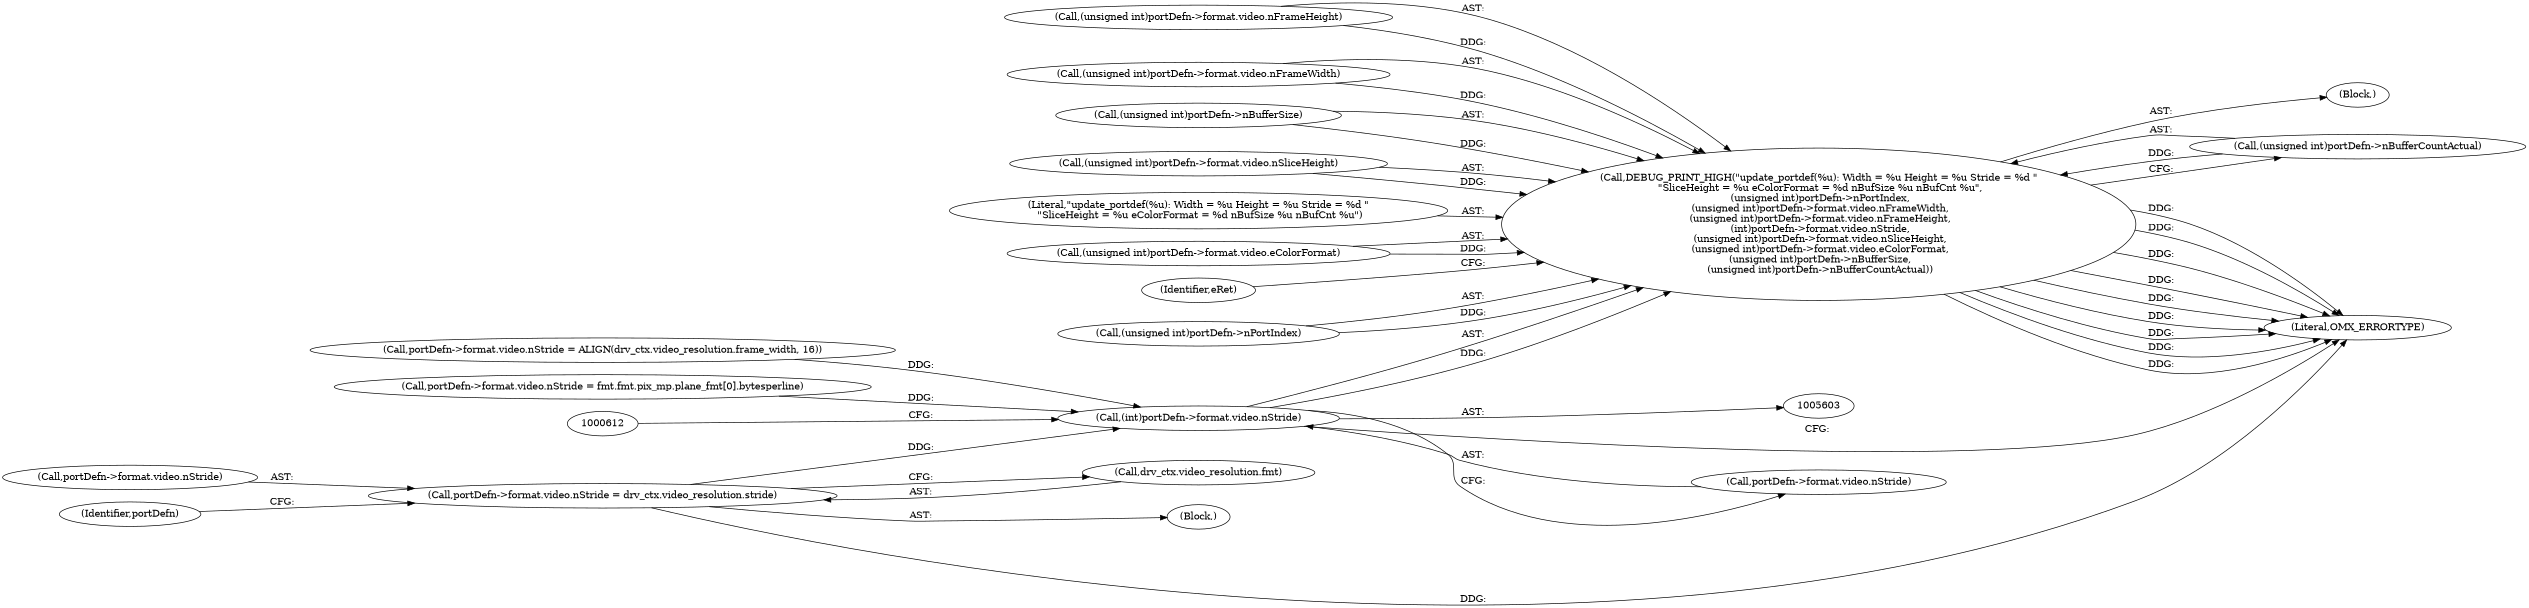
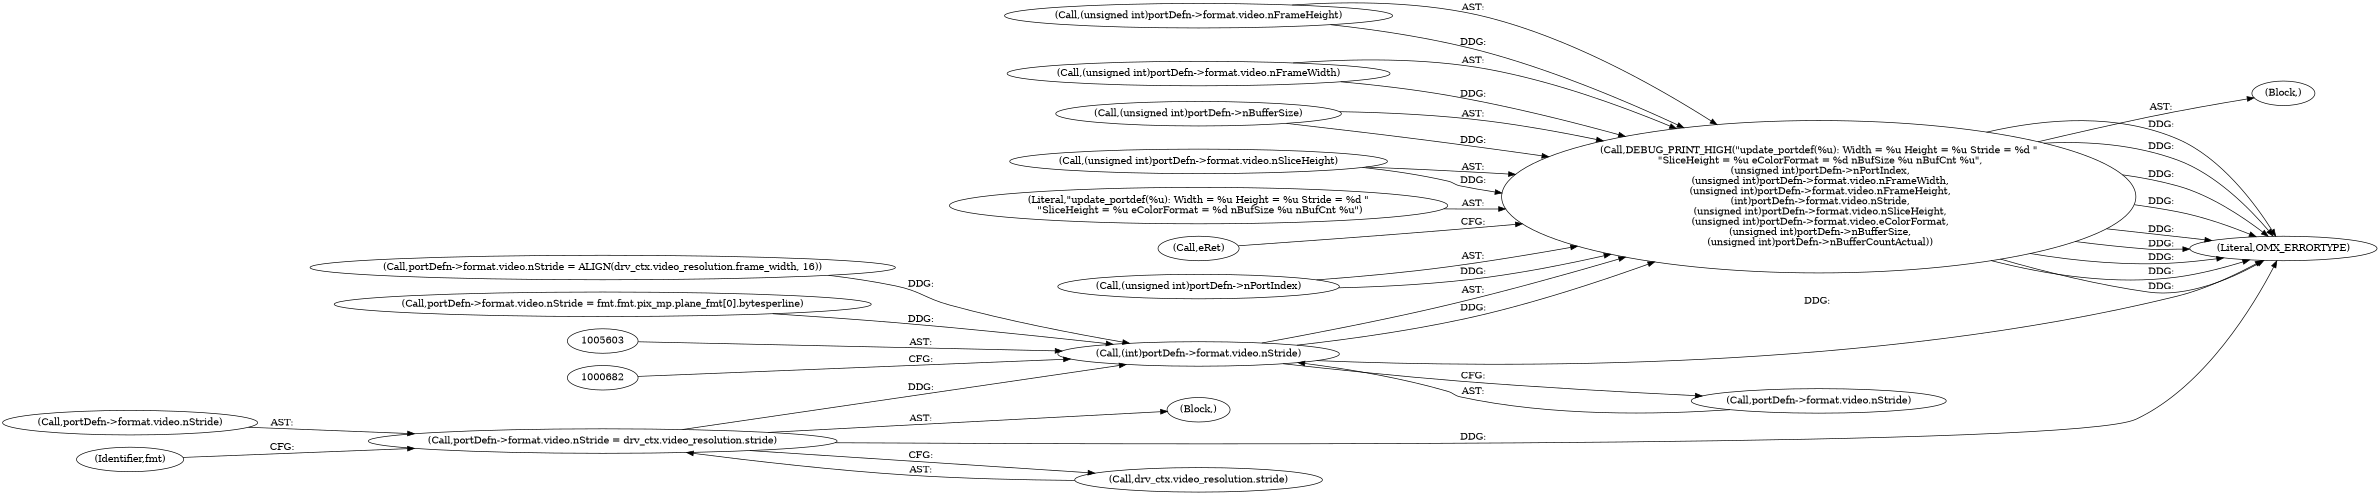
(2358, 147) -> none
(1199, 254) -> none
(1199, 290) -> (1199, 248)
(1558, 416) -> (847, 346)
(603, 424) -> (603, 378)
(1819, 429) -> (1819, 301)
(1199, 473) -> (1199, 480)
(130, 514) -> (130, 459)
